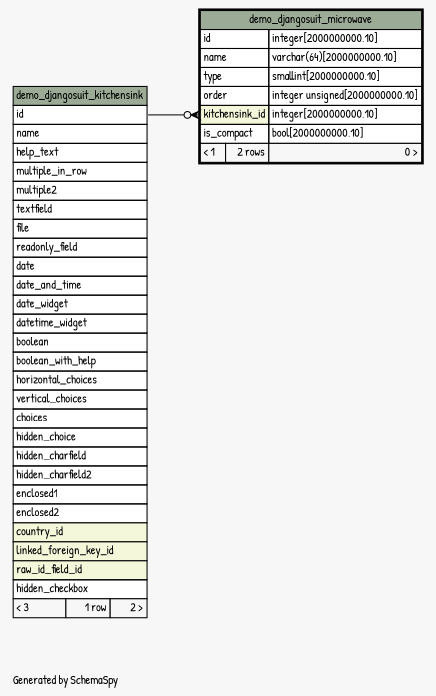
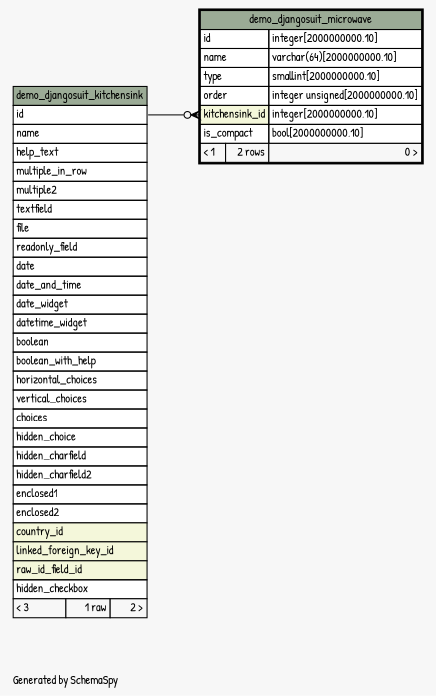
(96, 608) -> (96, 608)
